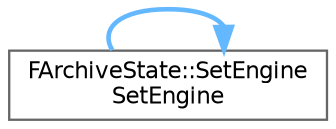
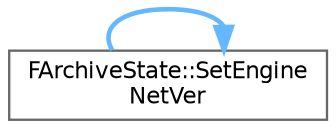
(168, 85) -> (168, 85)
